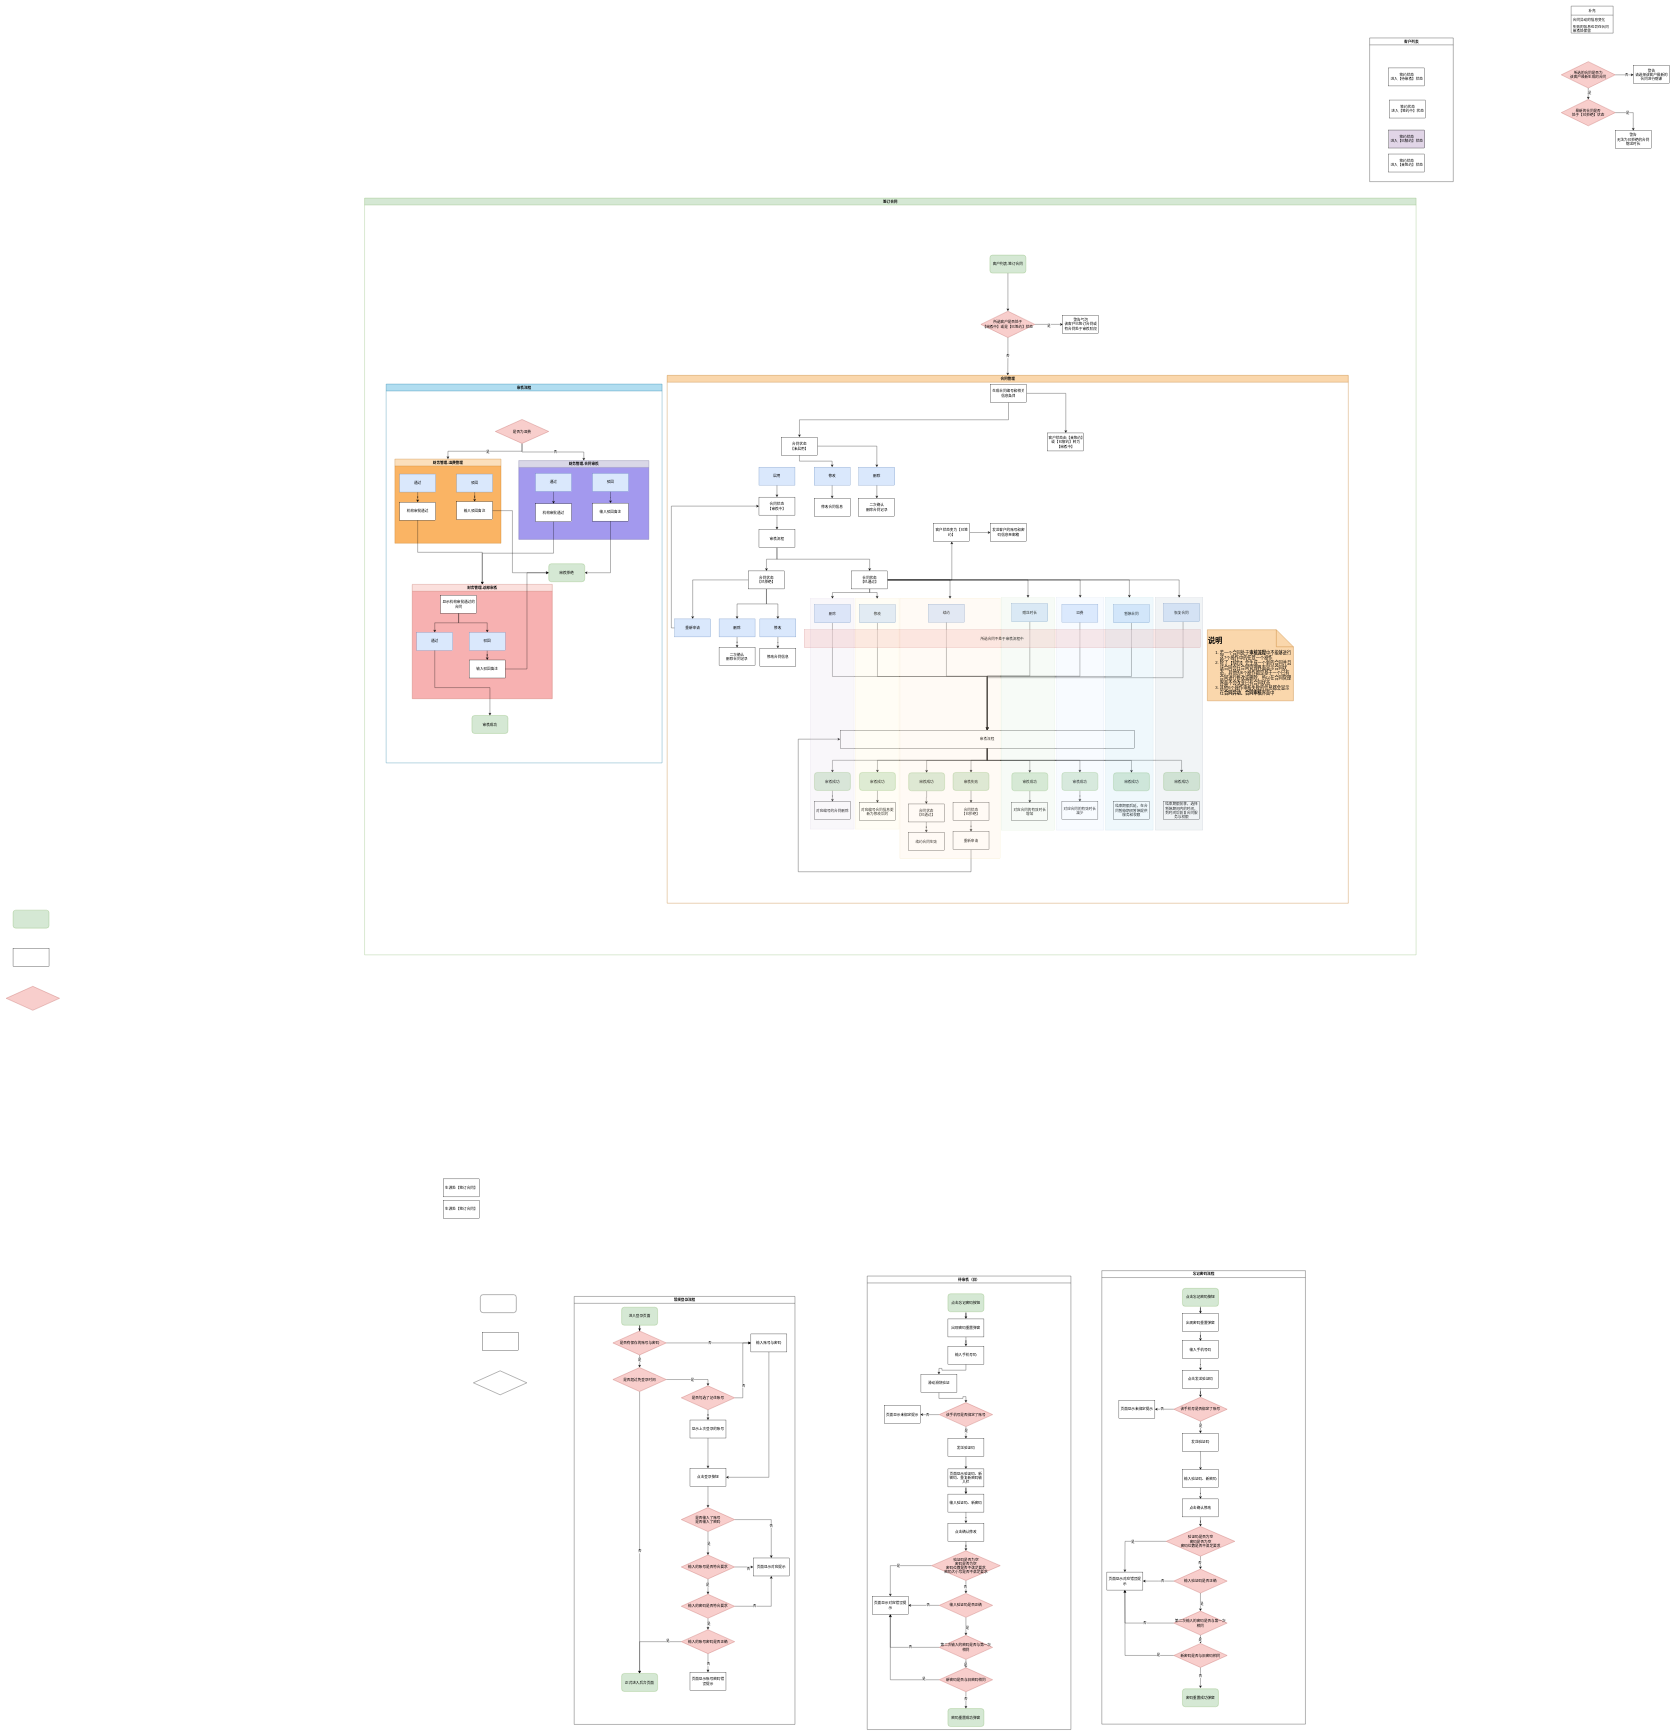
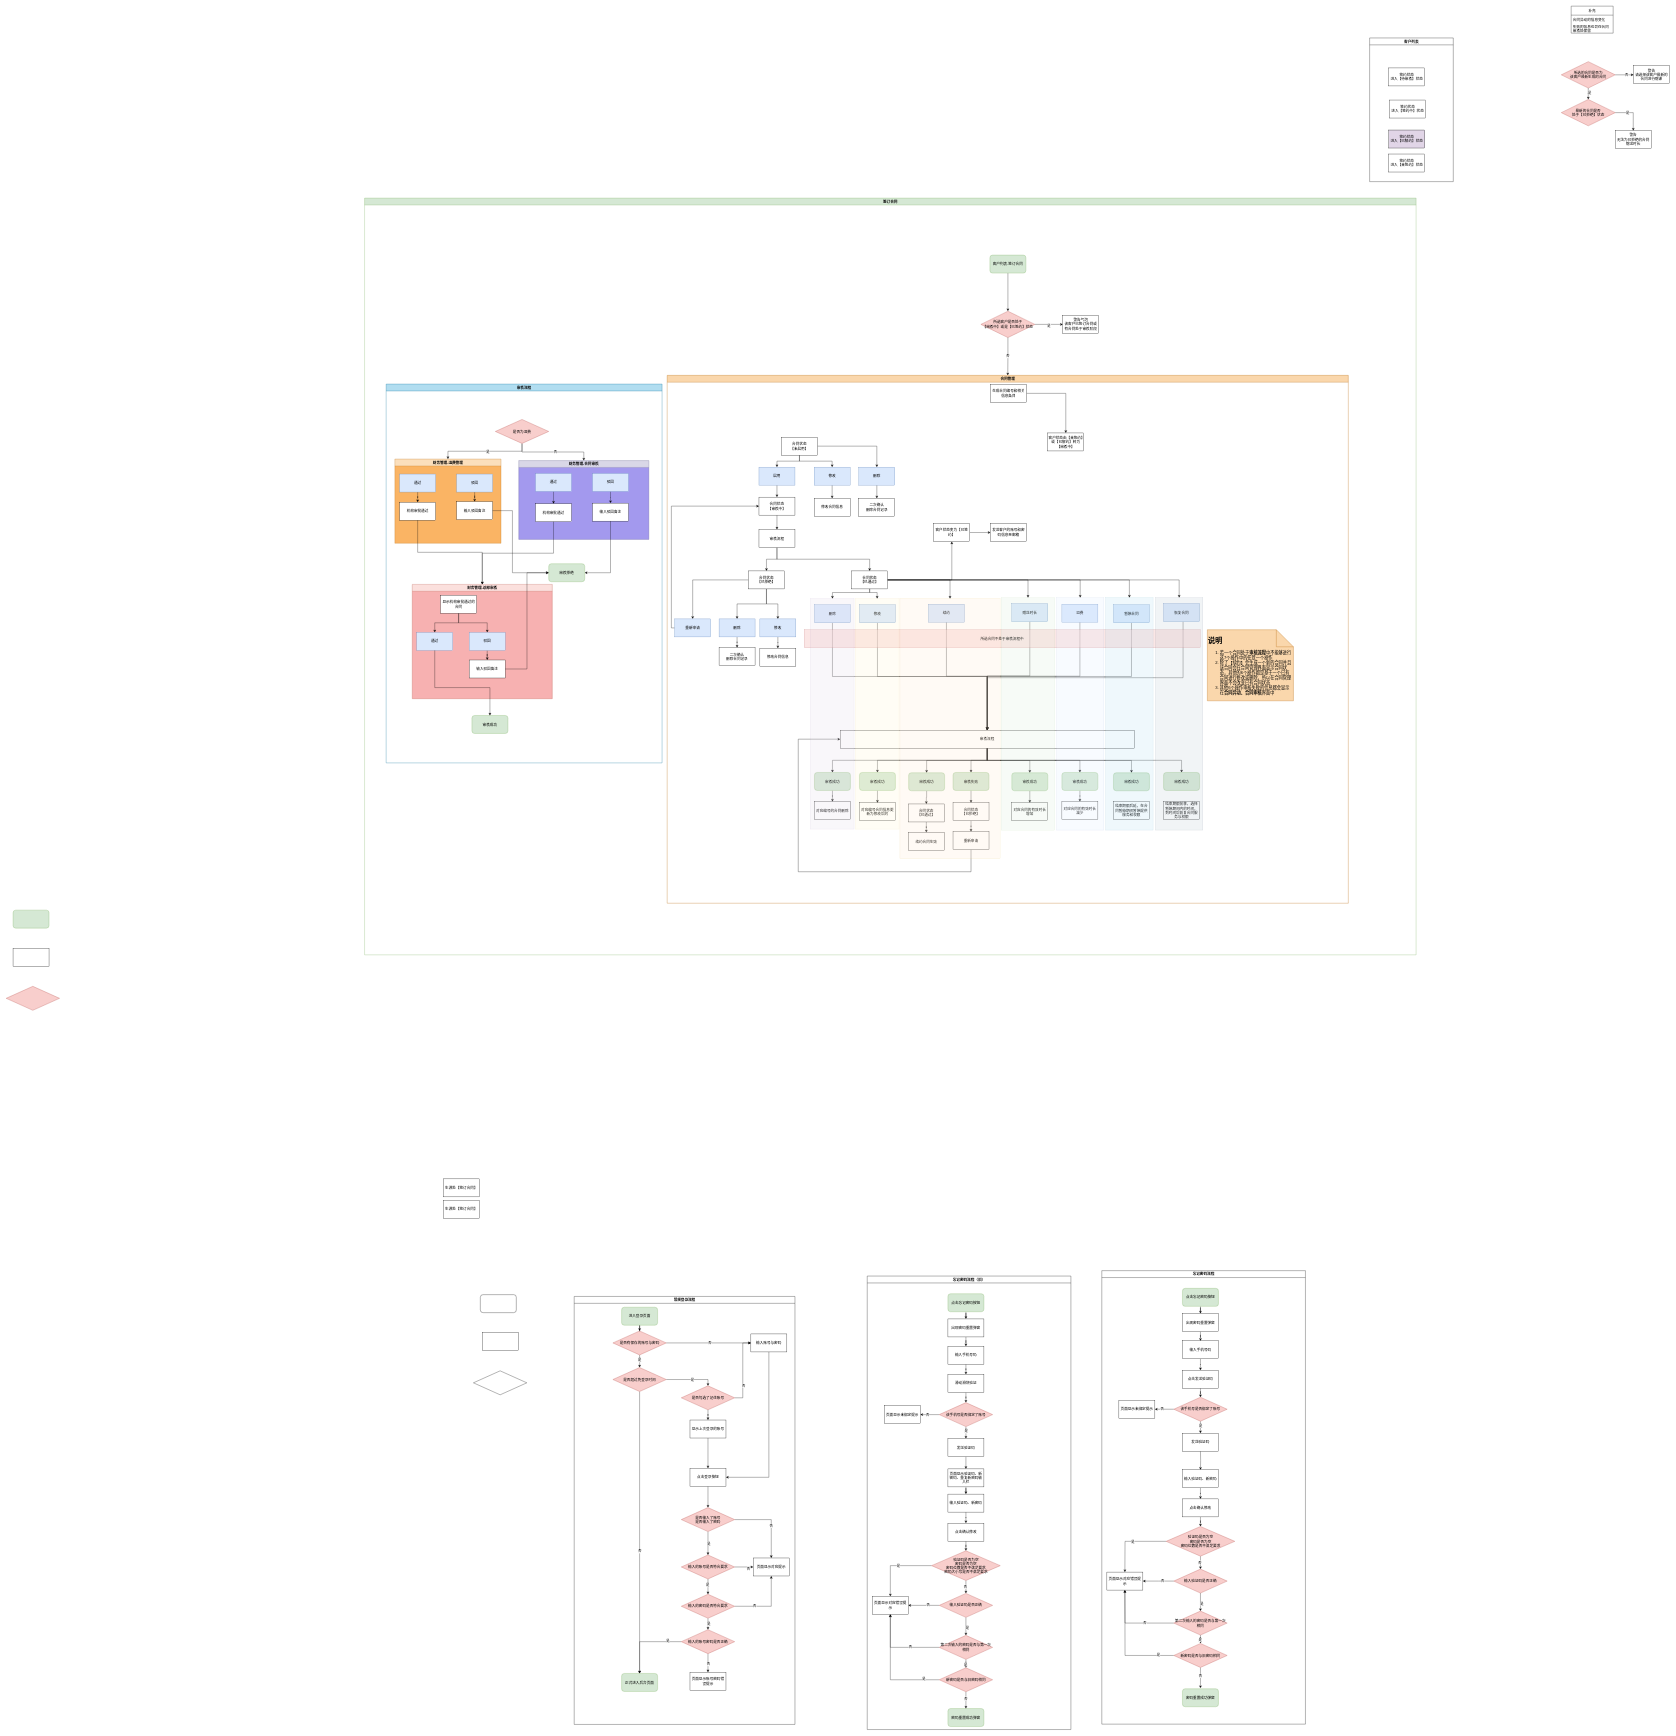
(800, 434) -> none
none -> (777, 464)
(969, 1280) -> (969, 1280)
(939, 1384) -> (966, 1384)
